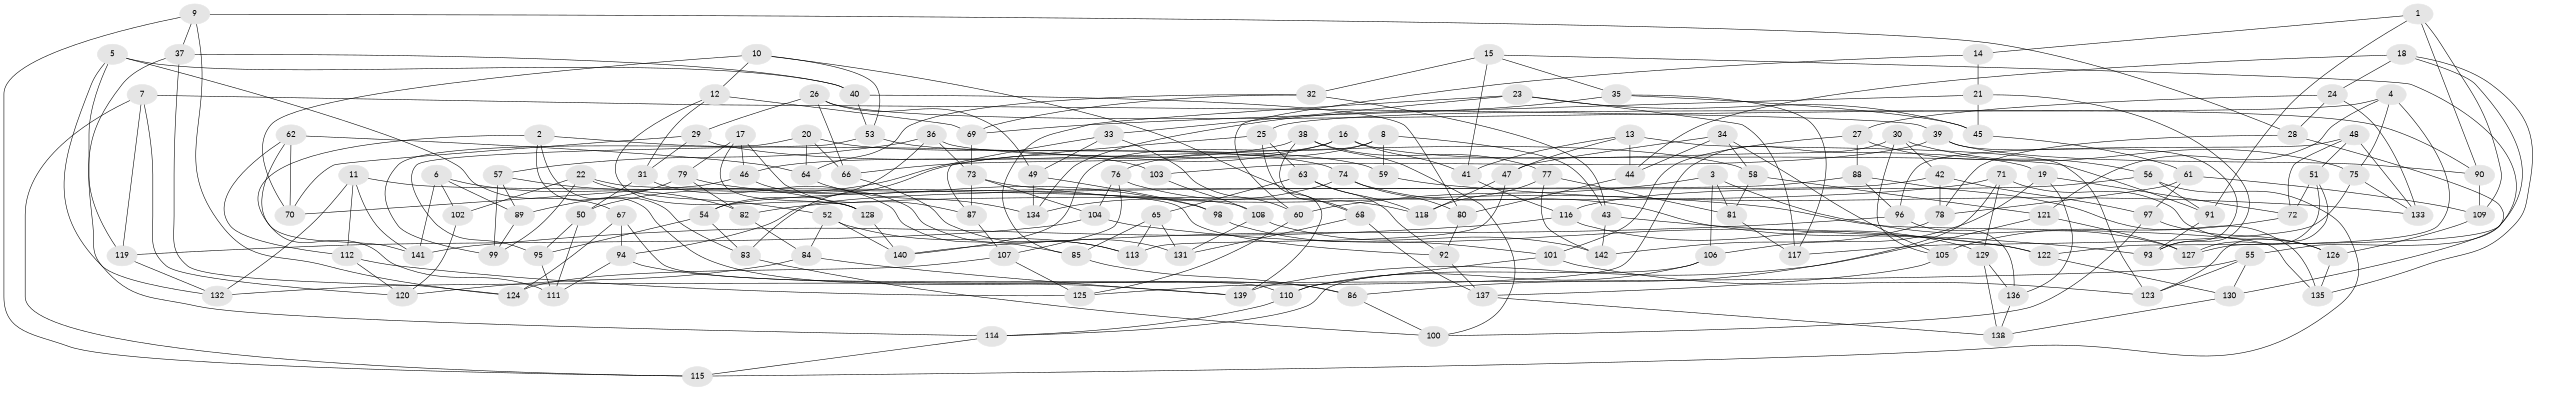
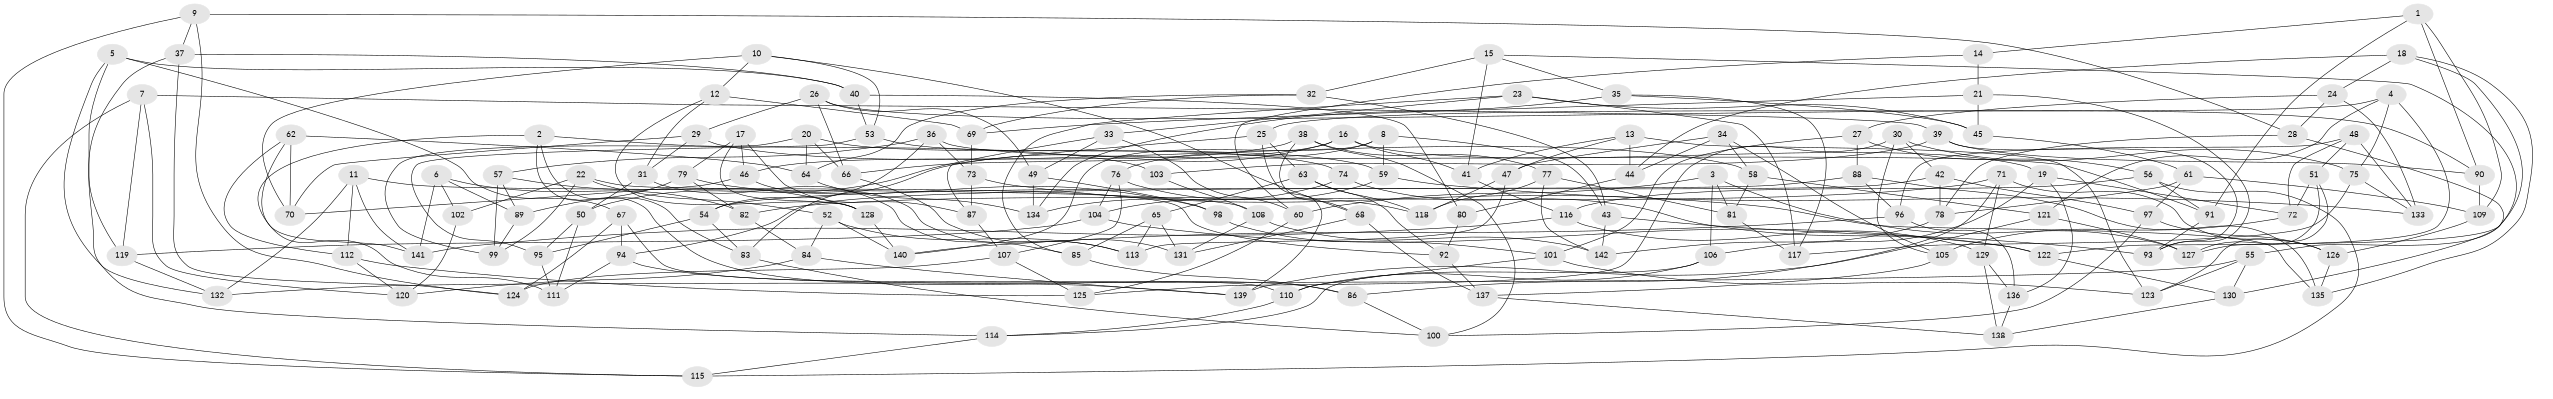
(1403, 195) -> none
(1053, 201) -> (1241, 199)
